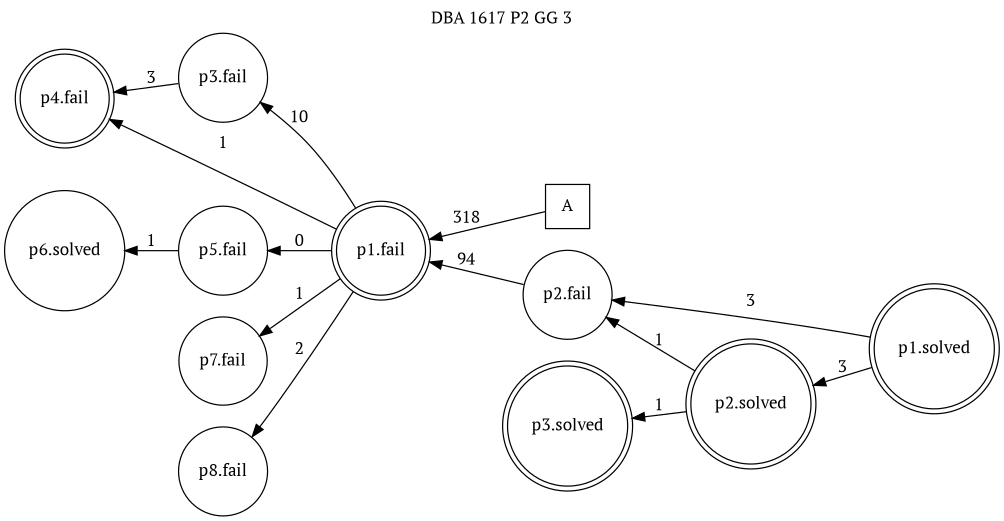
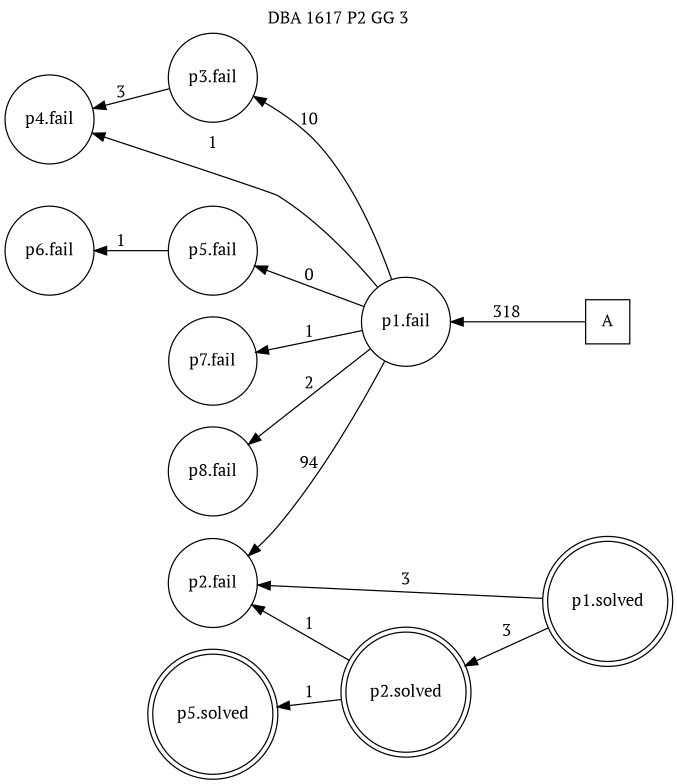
(65, 99) -> (50, 119)
(65, 251) -> (50, 251)
(381, 251) -> (406, 322)
(483, 275) -> (327, 459)
(568, 426) -> (213, 714)
